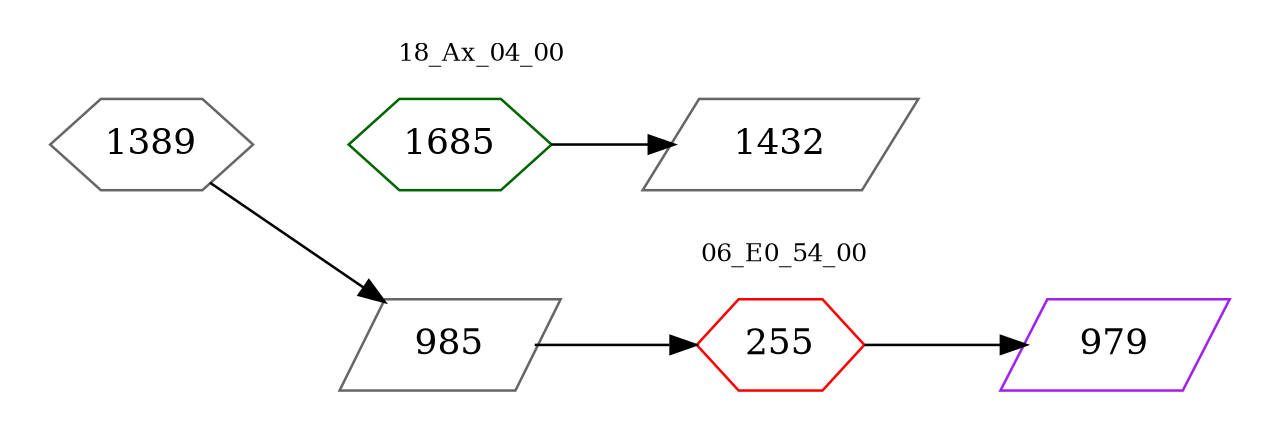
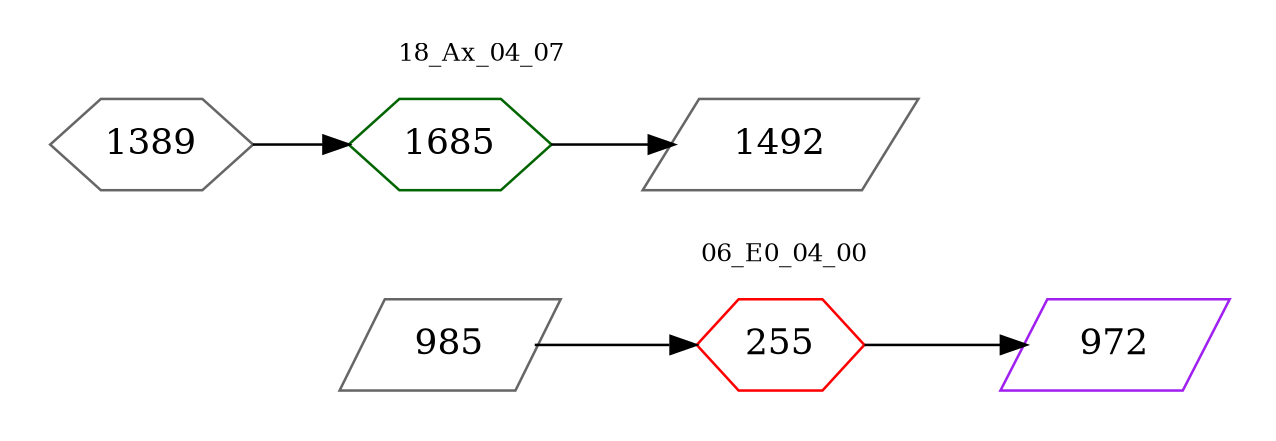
(482, 55) -> (482, 55)
(781, 145) -> (781, 145)
(287, 235) -> (288, 145)
(785, 255) -> (785, 255)
(1115, 345) -> (1115, 345)
